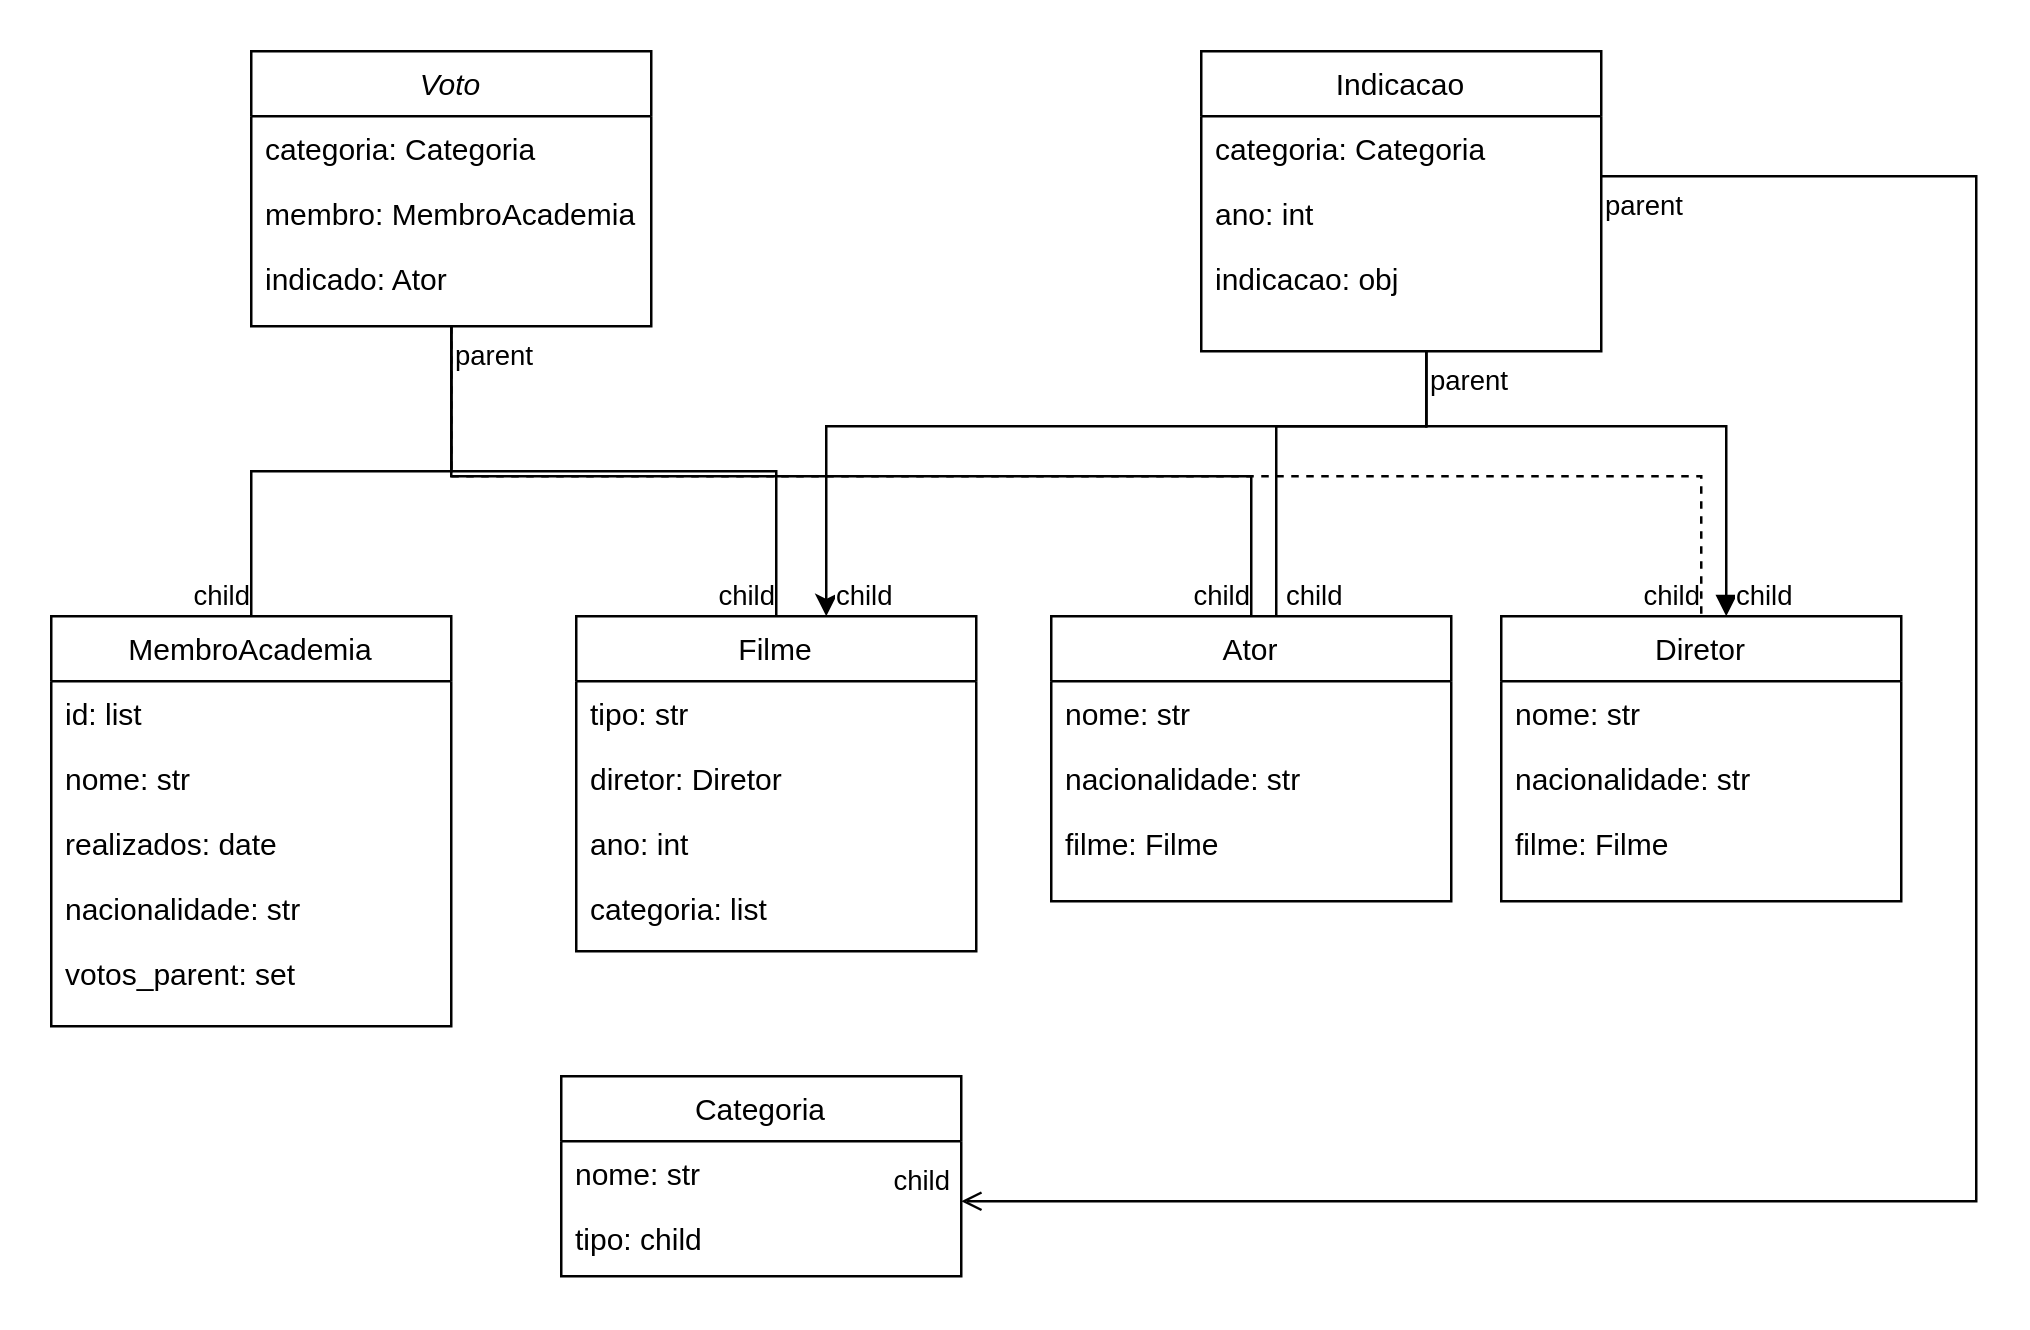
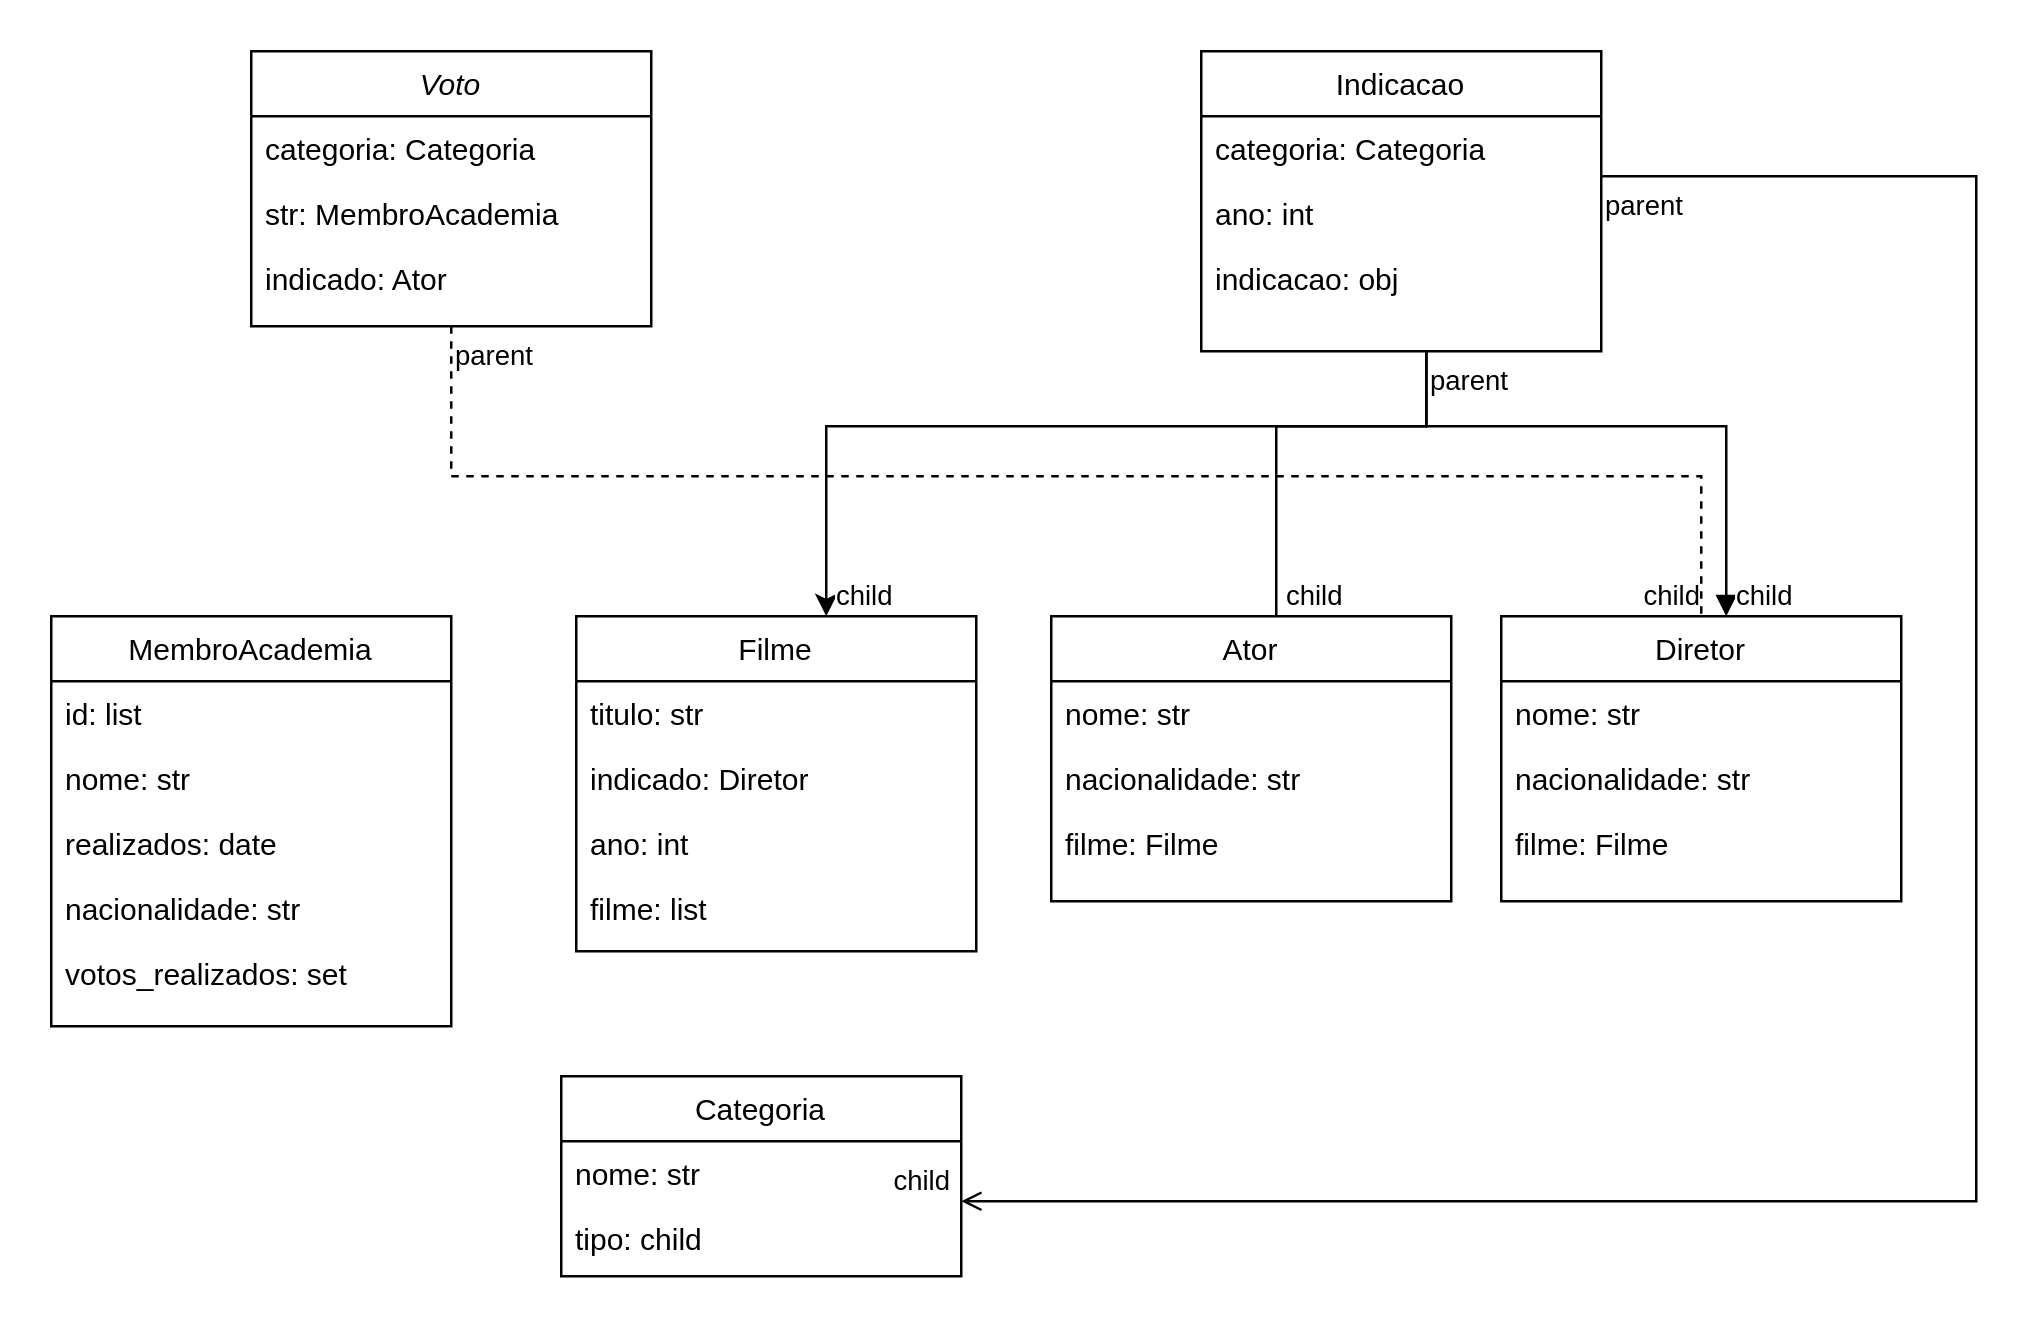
(438, 215) -> (413, 215)
(277, 471) -> none
(616, 471) -> none
(1251, 548) -> none
(654, 715) -> (667, 715)
(709, 780) -> (713, 780)
(697, 910) -> (659, 910)
(200, 975) -> (226, 975)
